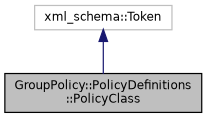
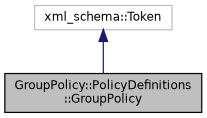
(103, 93) -> (103, 93)
